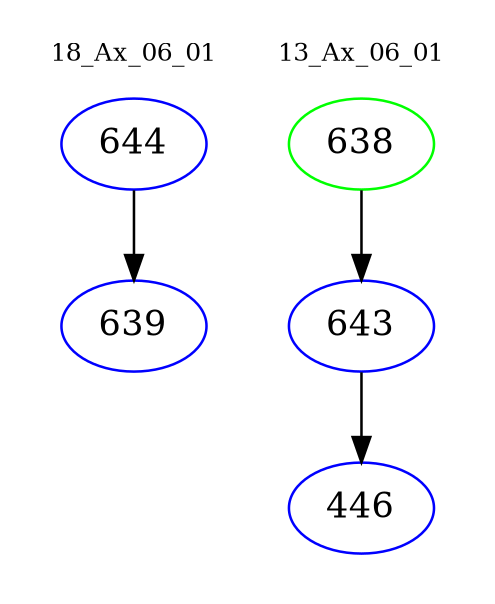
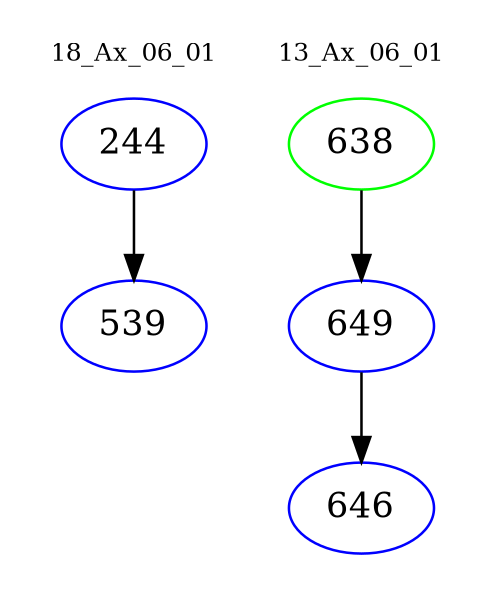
(134, 144) -> (134, 144)
(134, 326) -> (134, 326)
(361, 326) -> (361, 326)
(361, 508) -> (361, 508)
